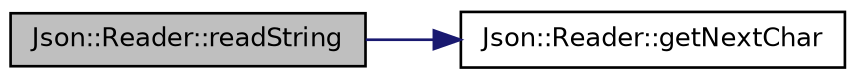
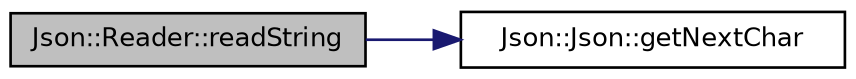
(653, 40) -> (653, 40)
